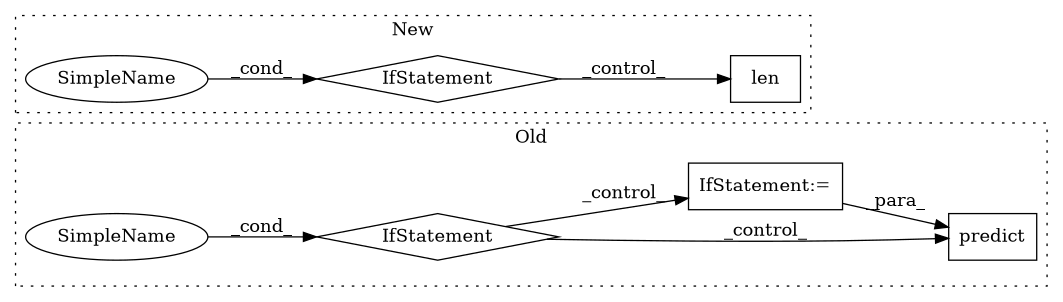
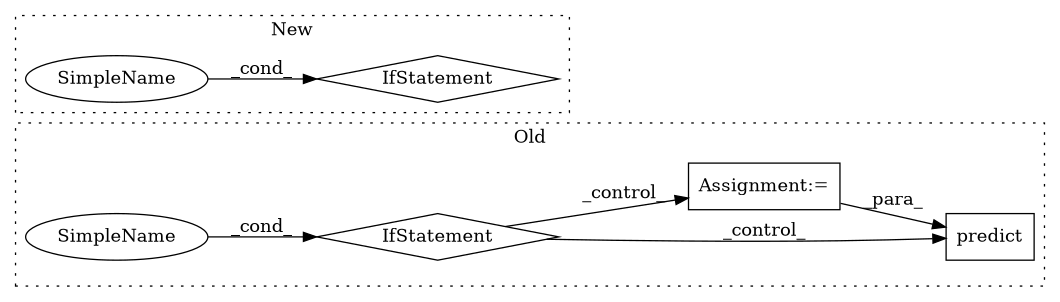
(766, 79) -> none
(766, 186) -> (764, 186)
